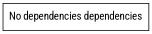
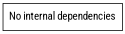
(76, 17) -> (63, 17)
